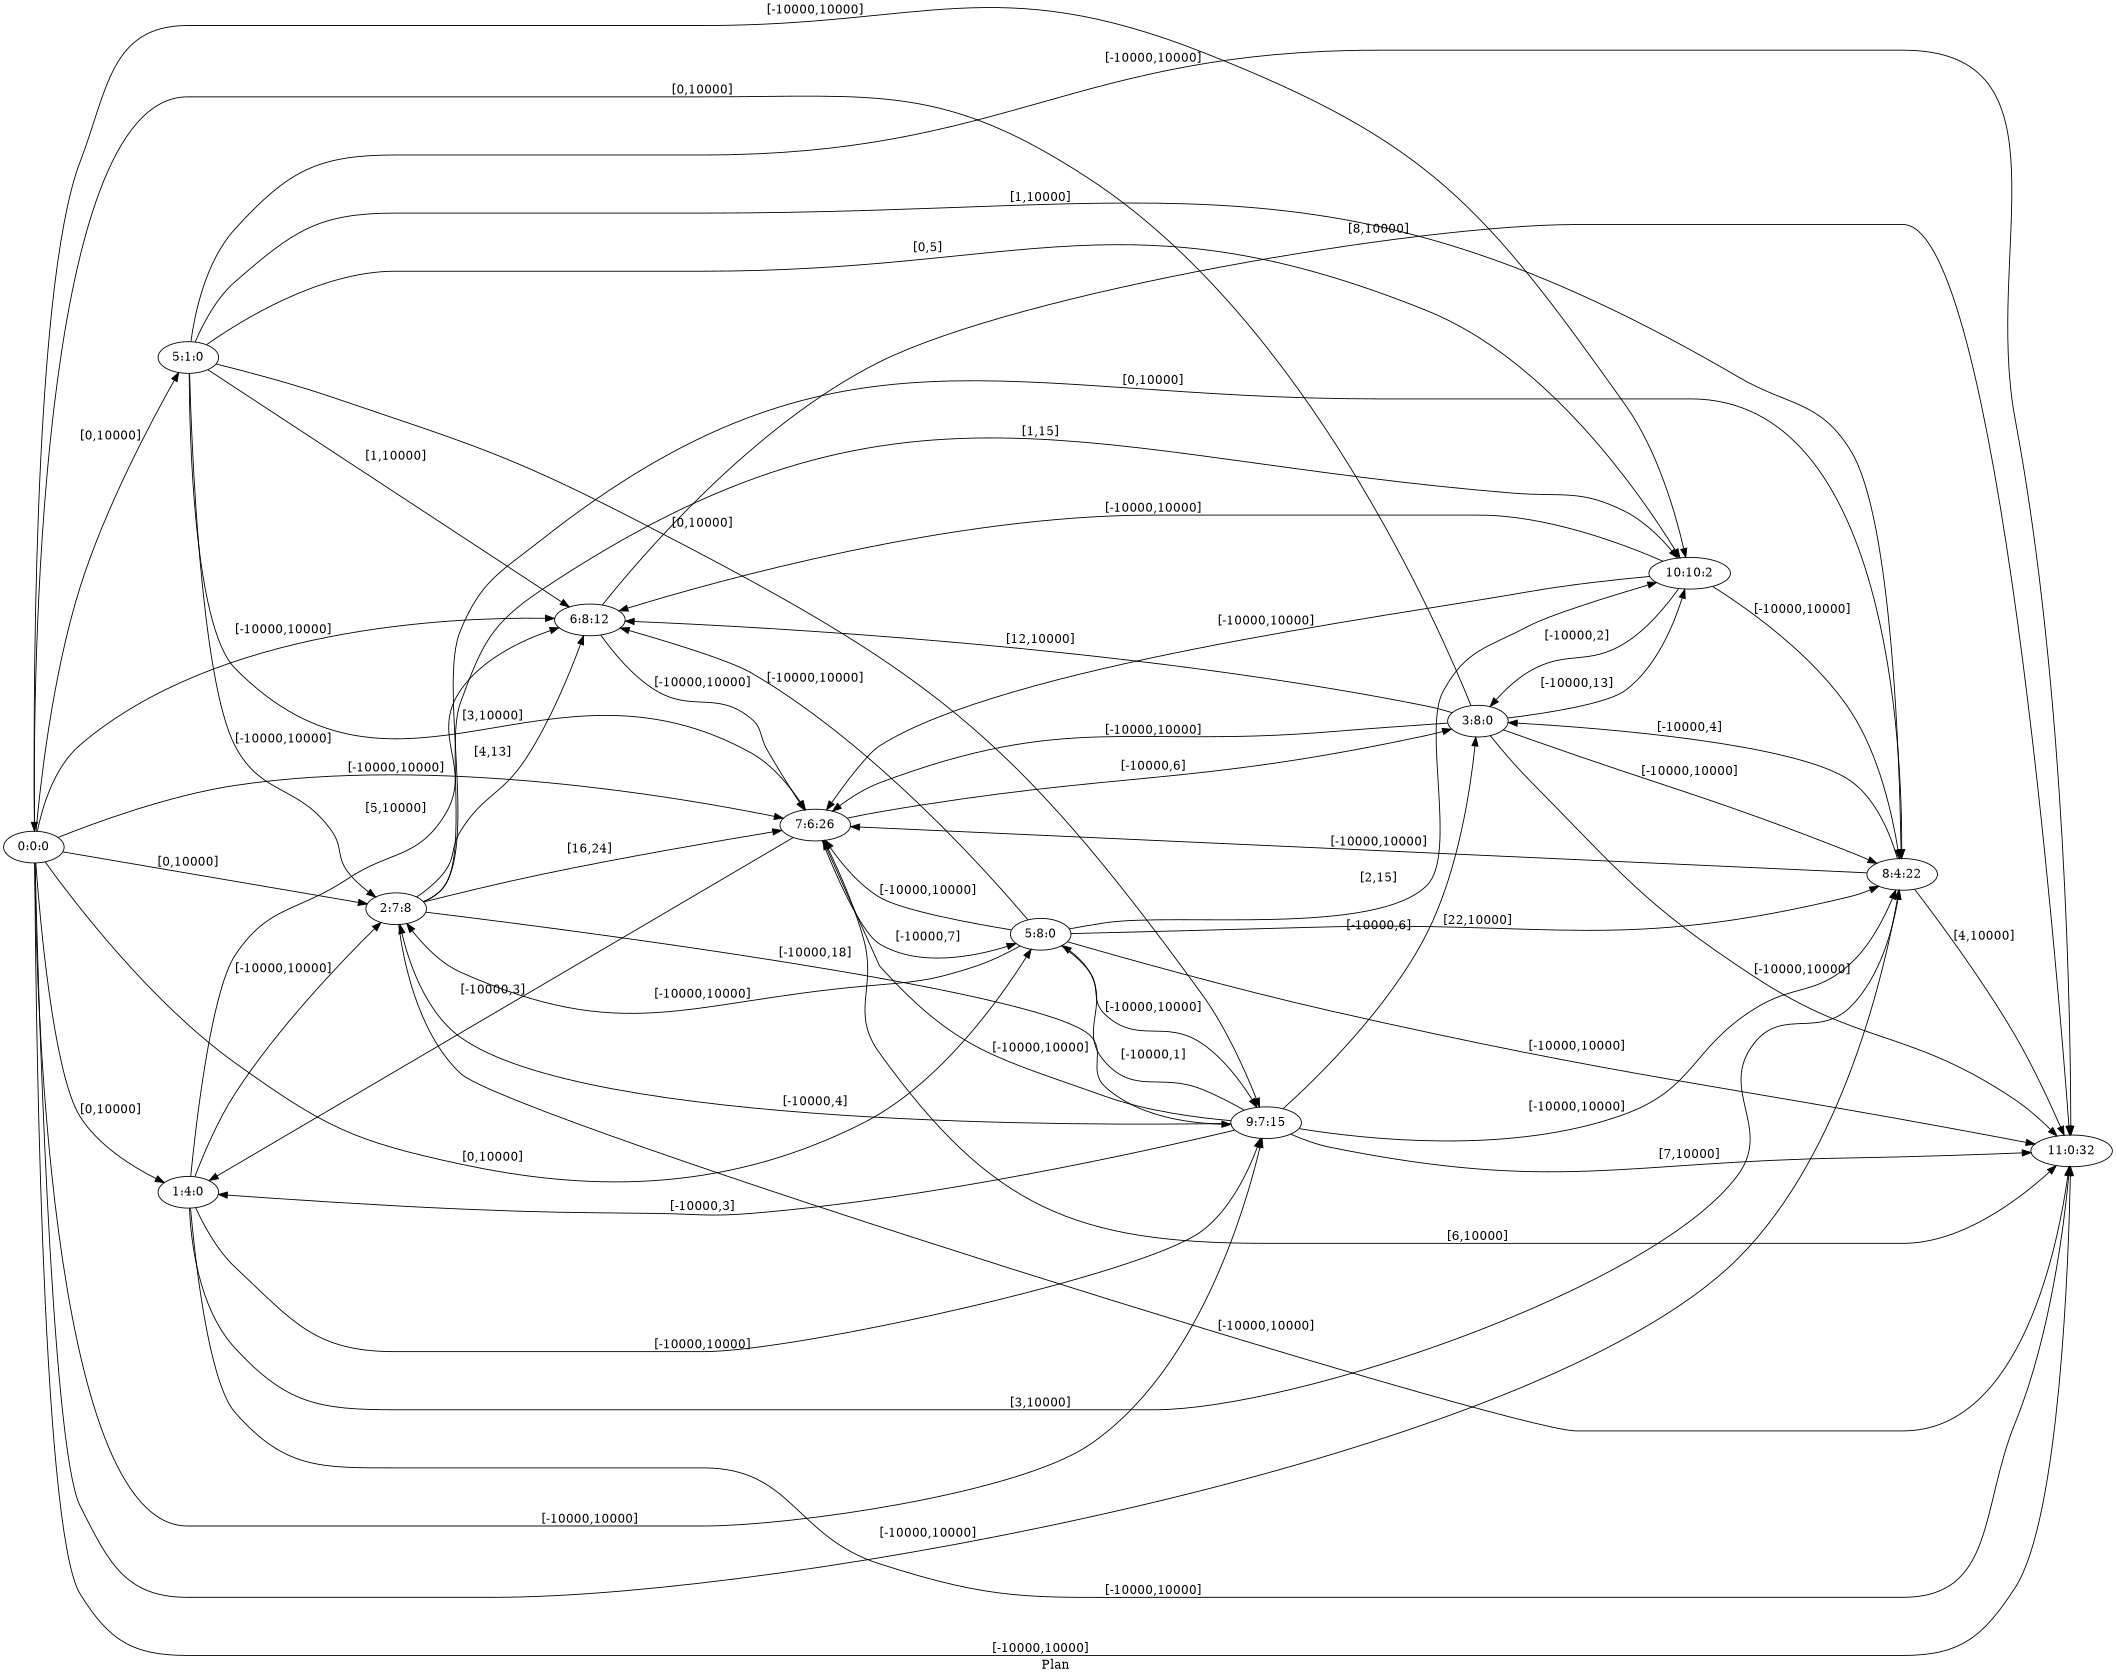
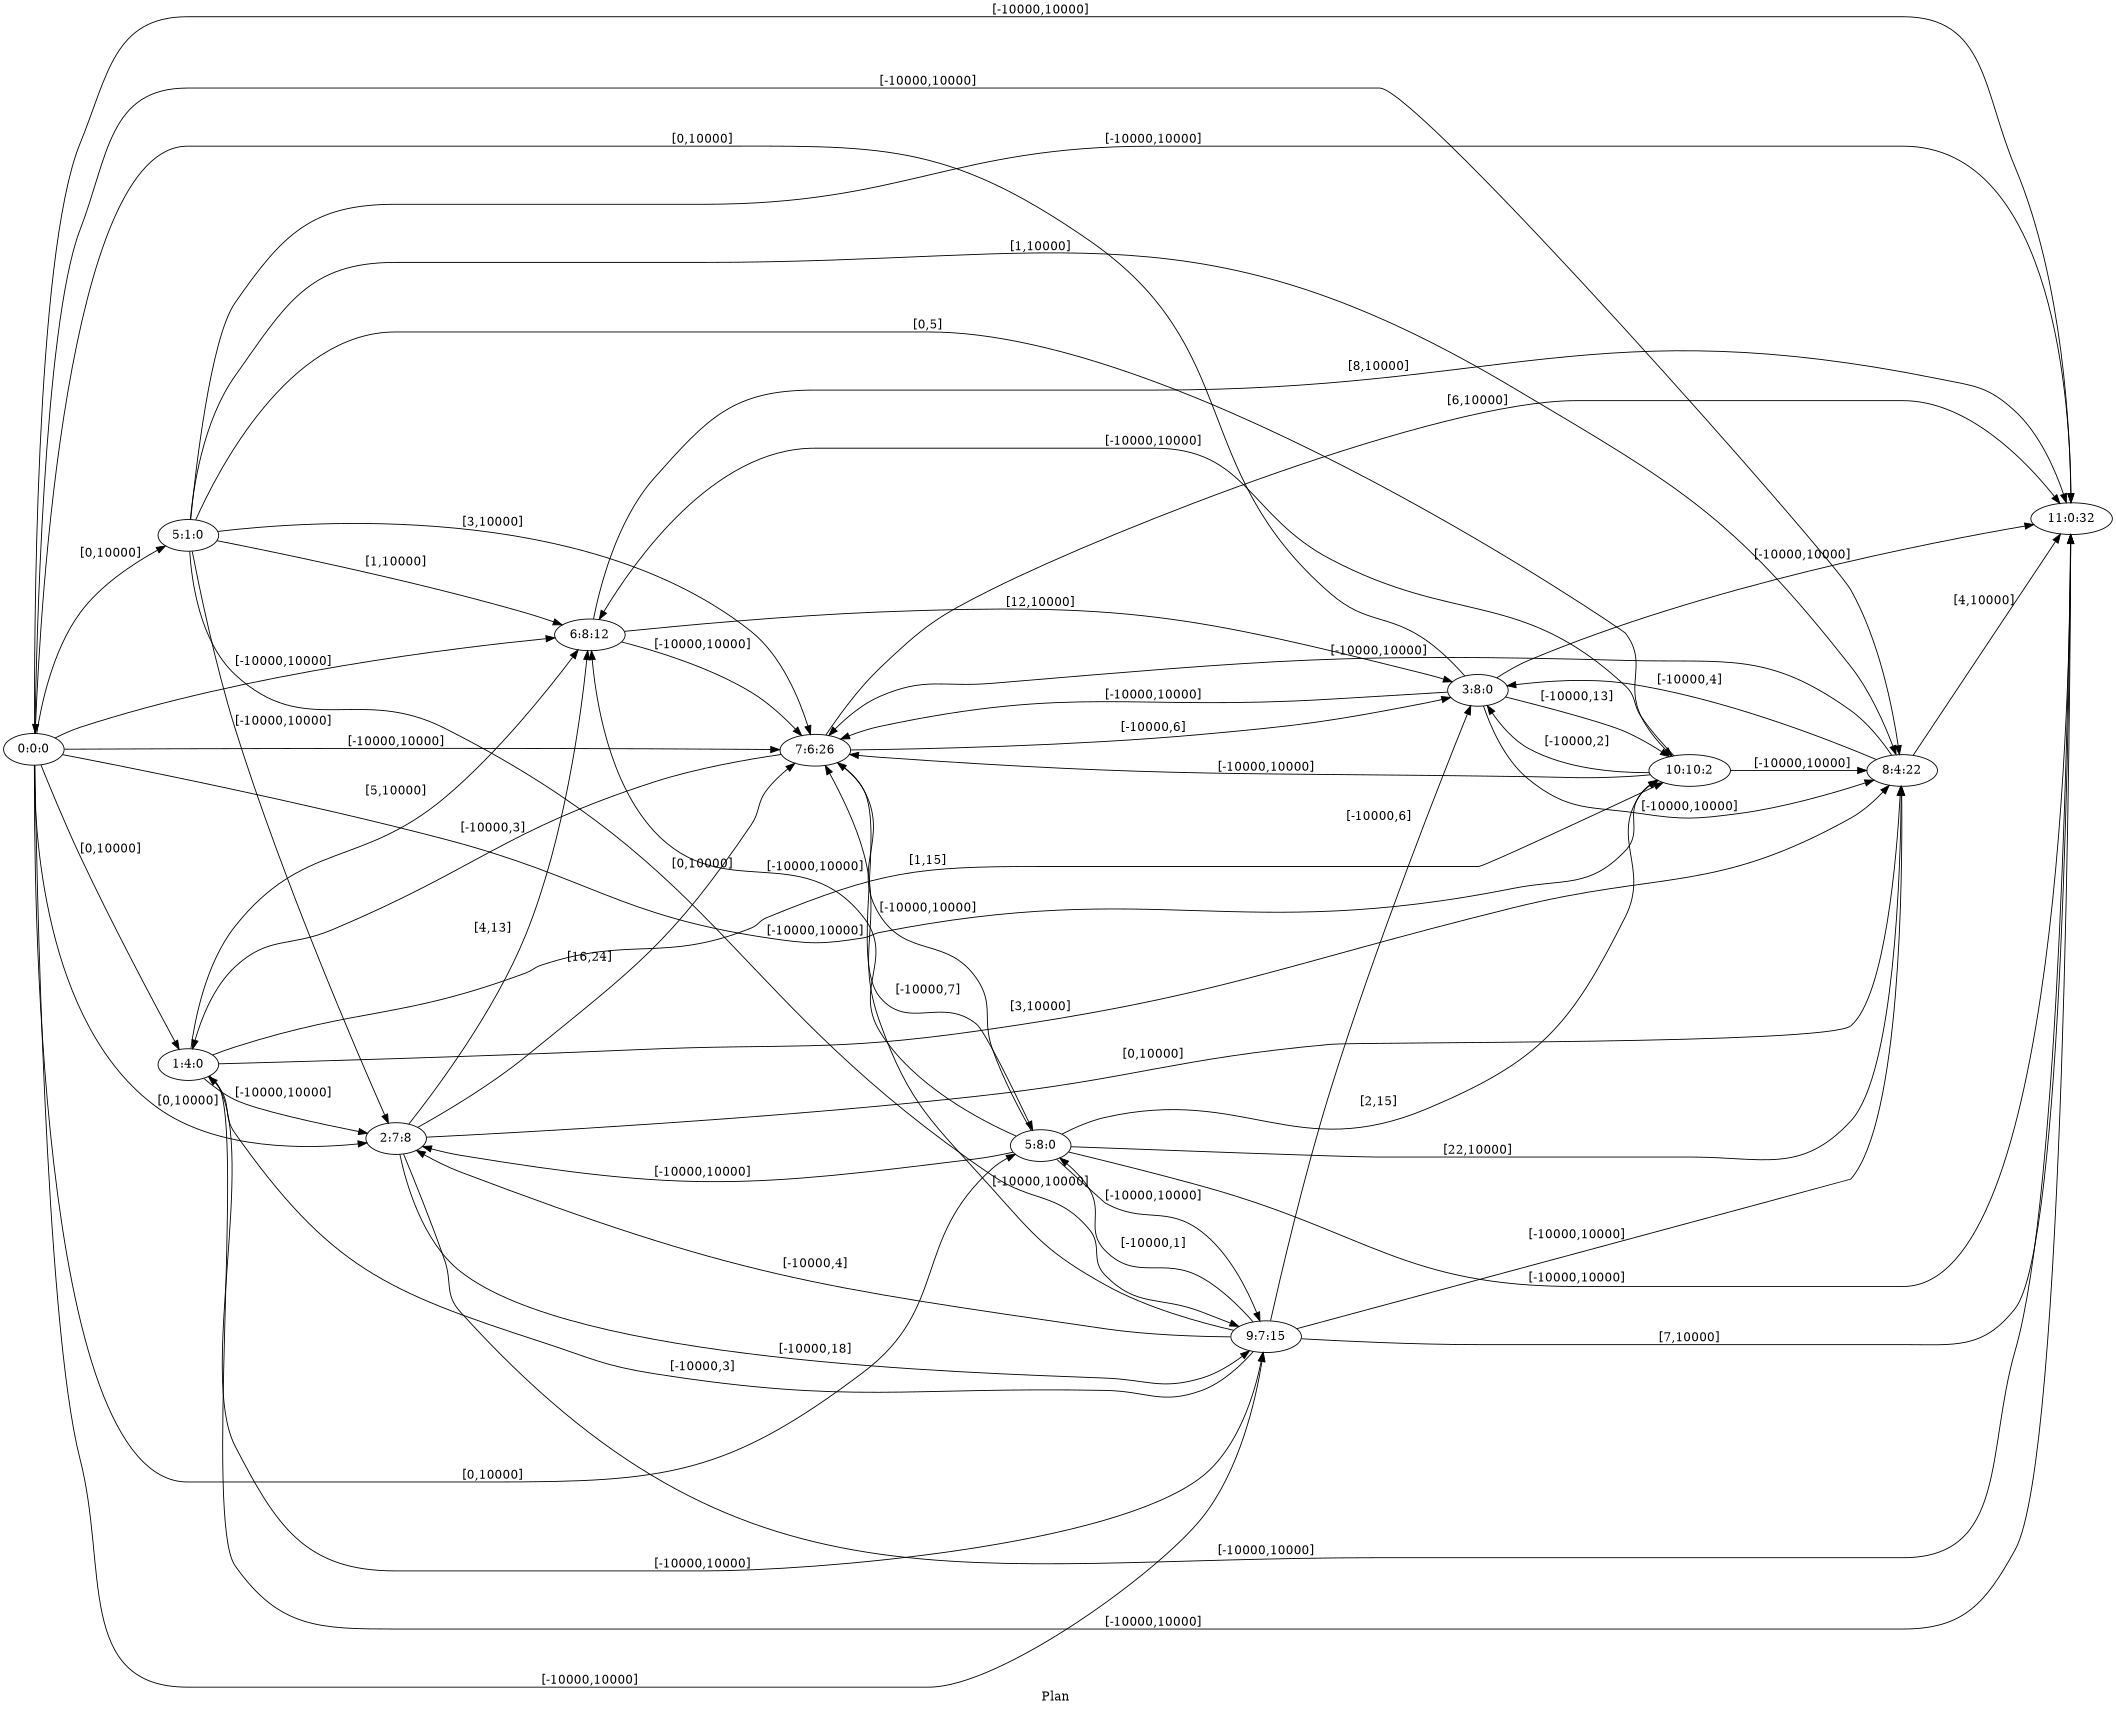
(924, 442) -> (928, 870)
(1045, 651) -> (1037, 609)
